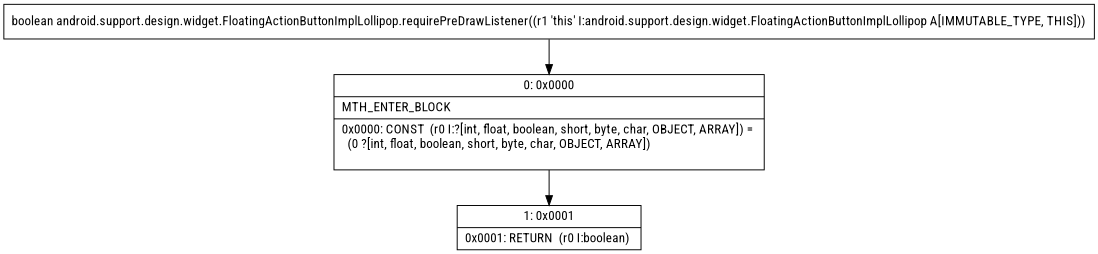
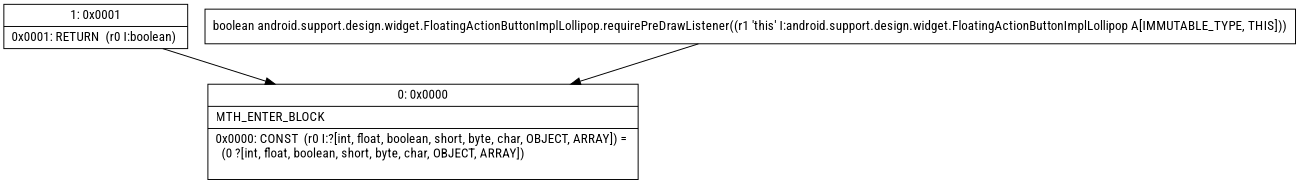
(549, 183) -> (214, 65)
